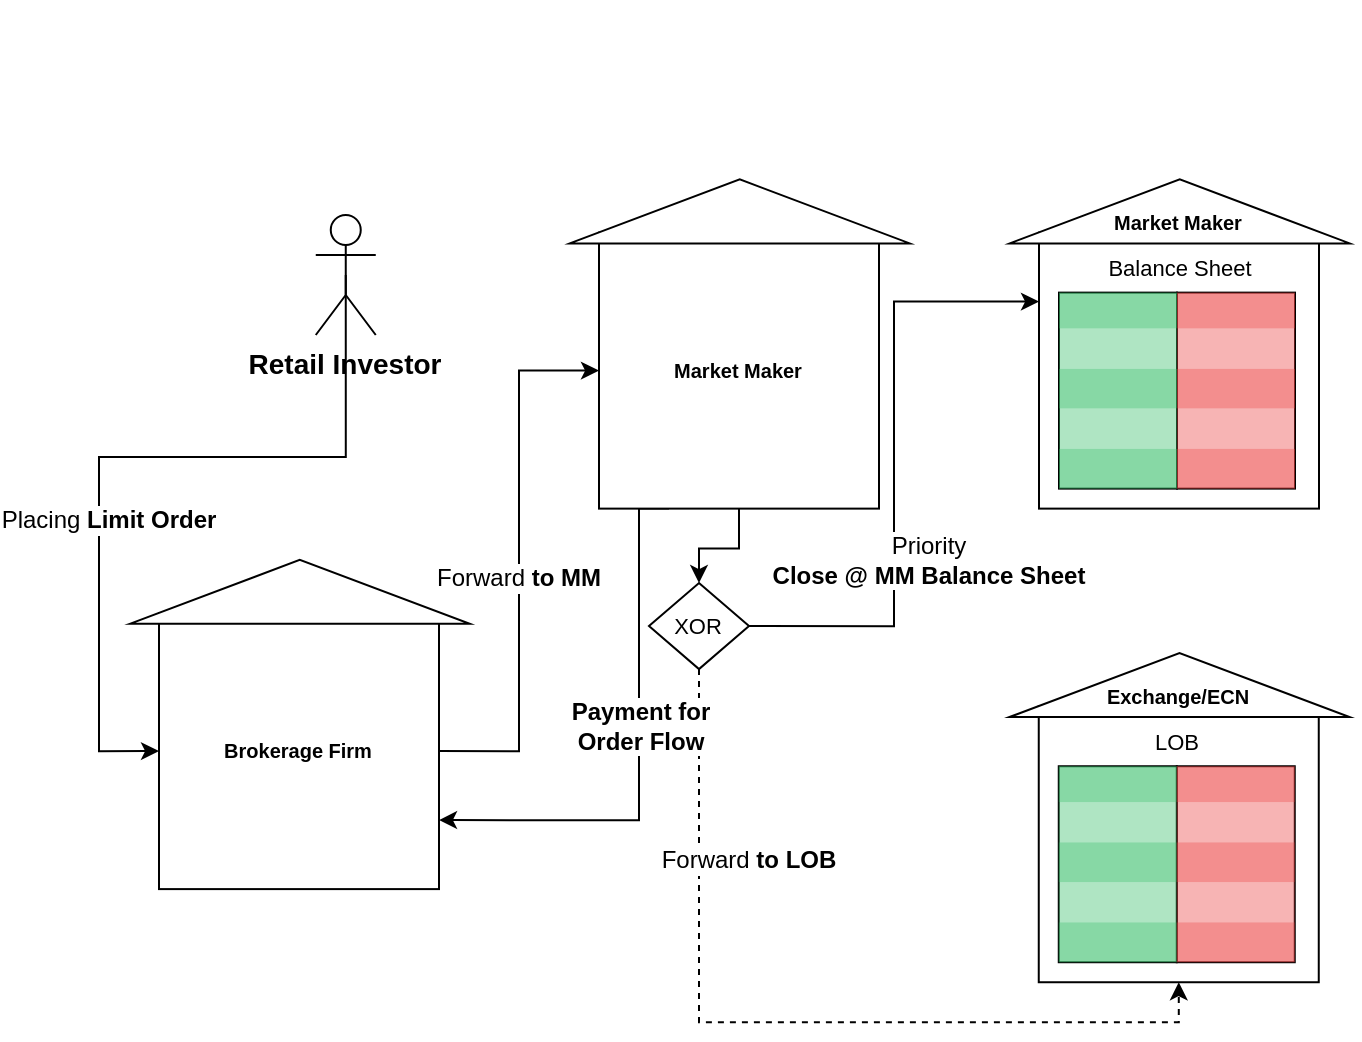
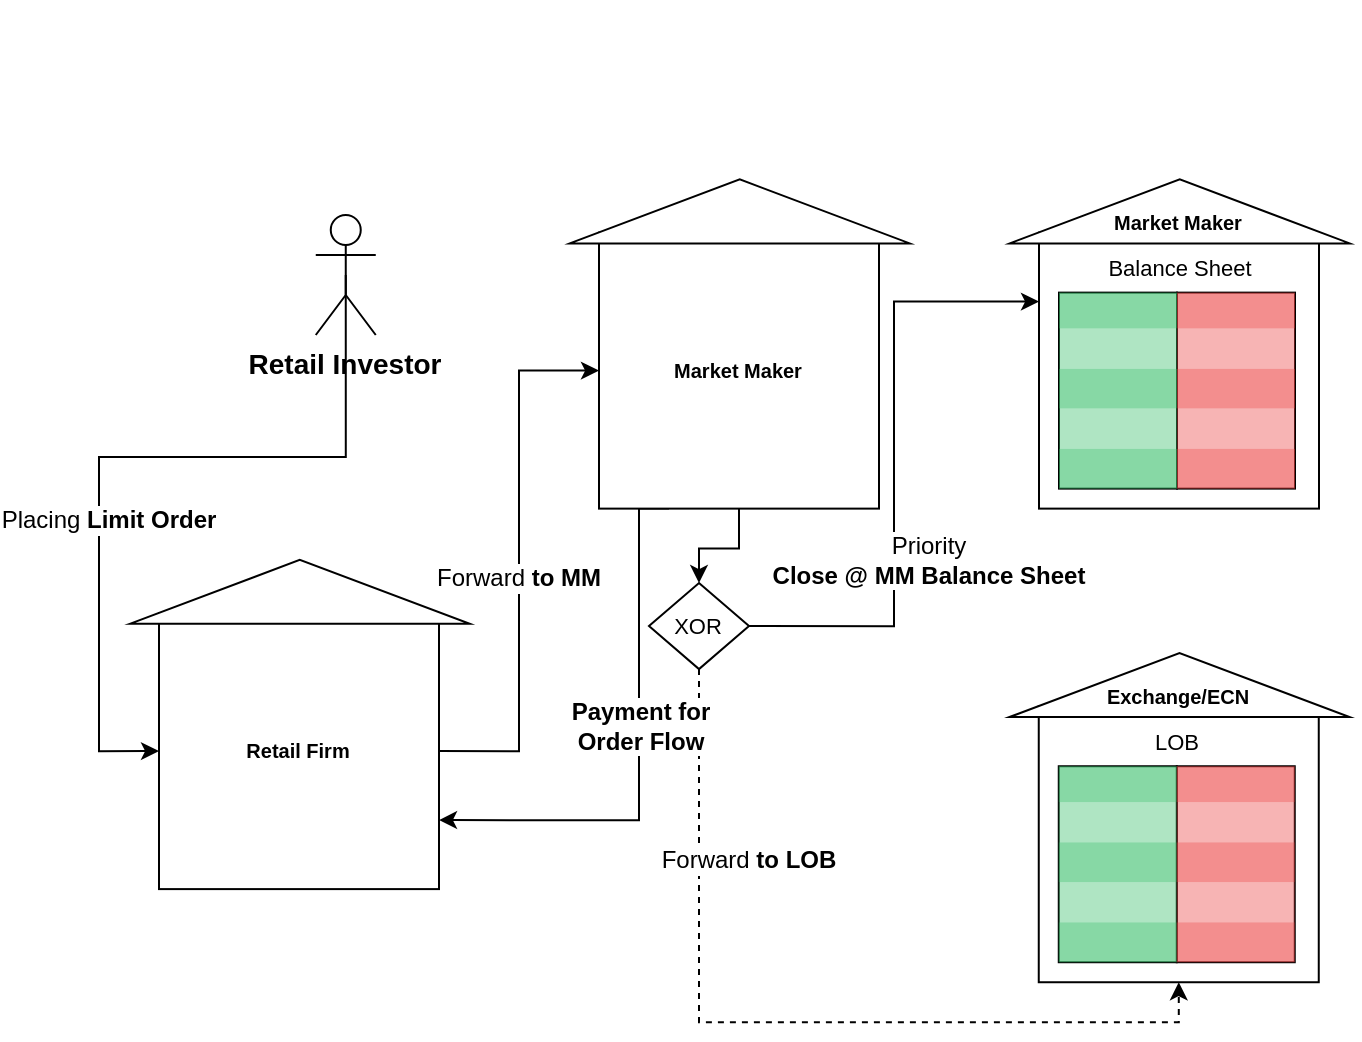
(299, 751) -> (299, 751)
